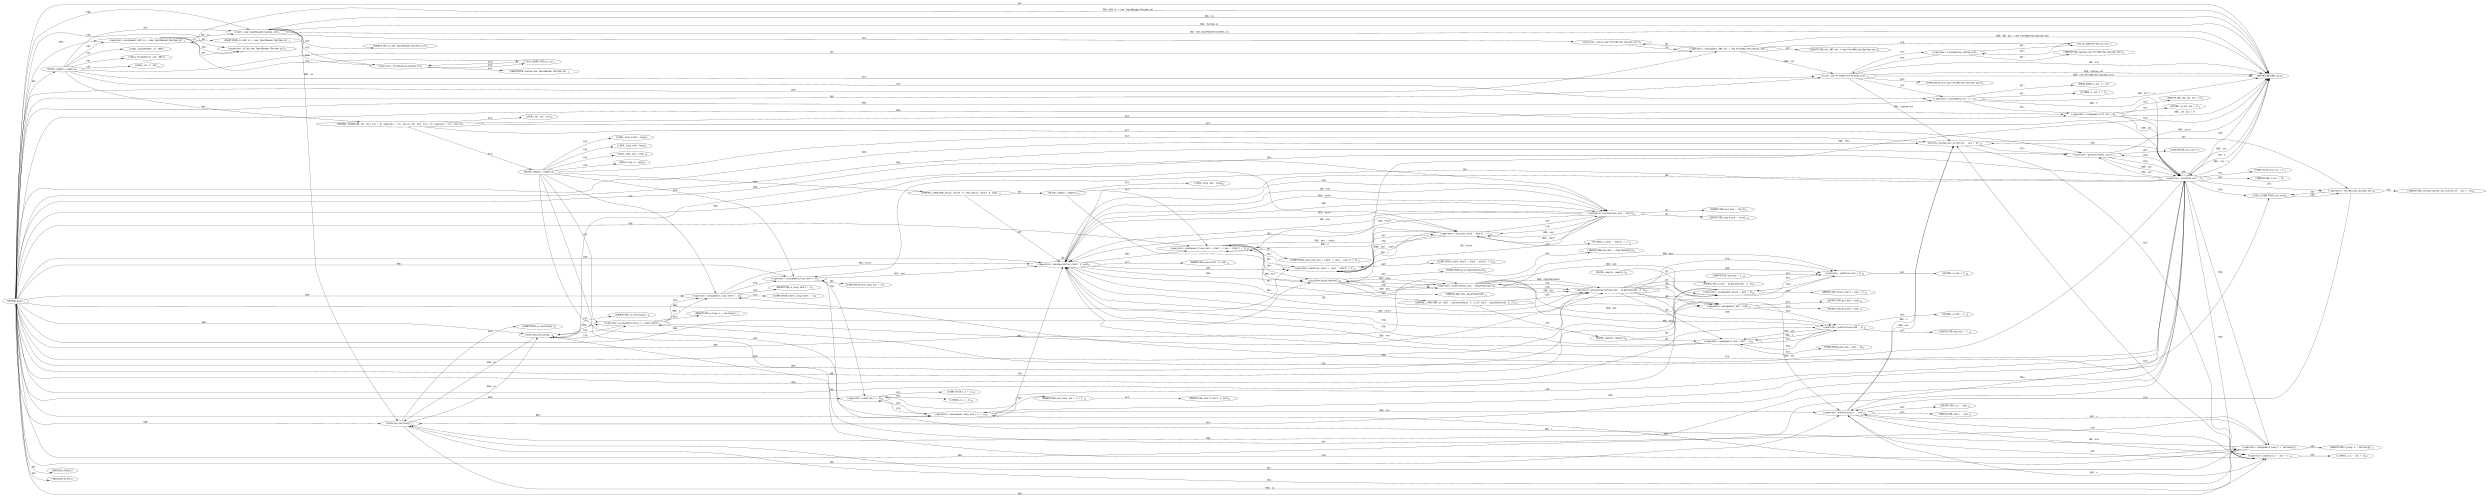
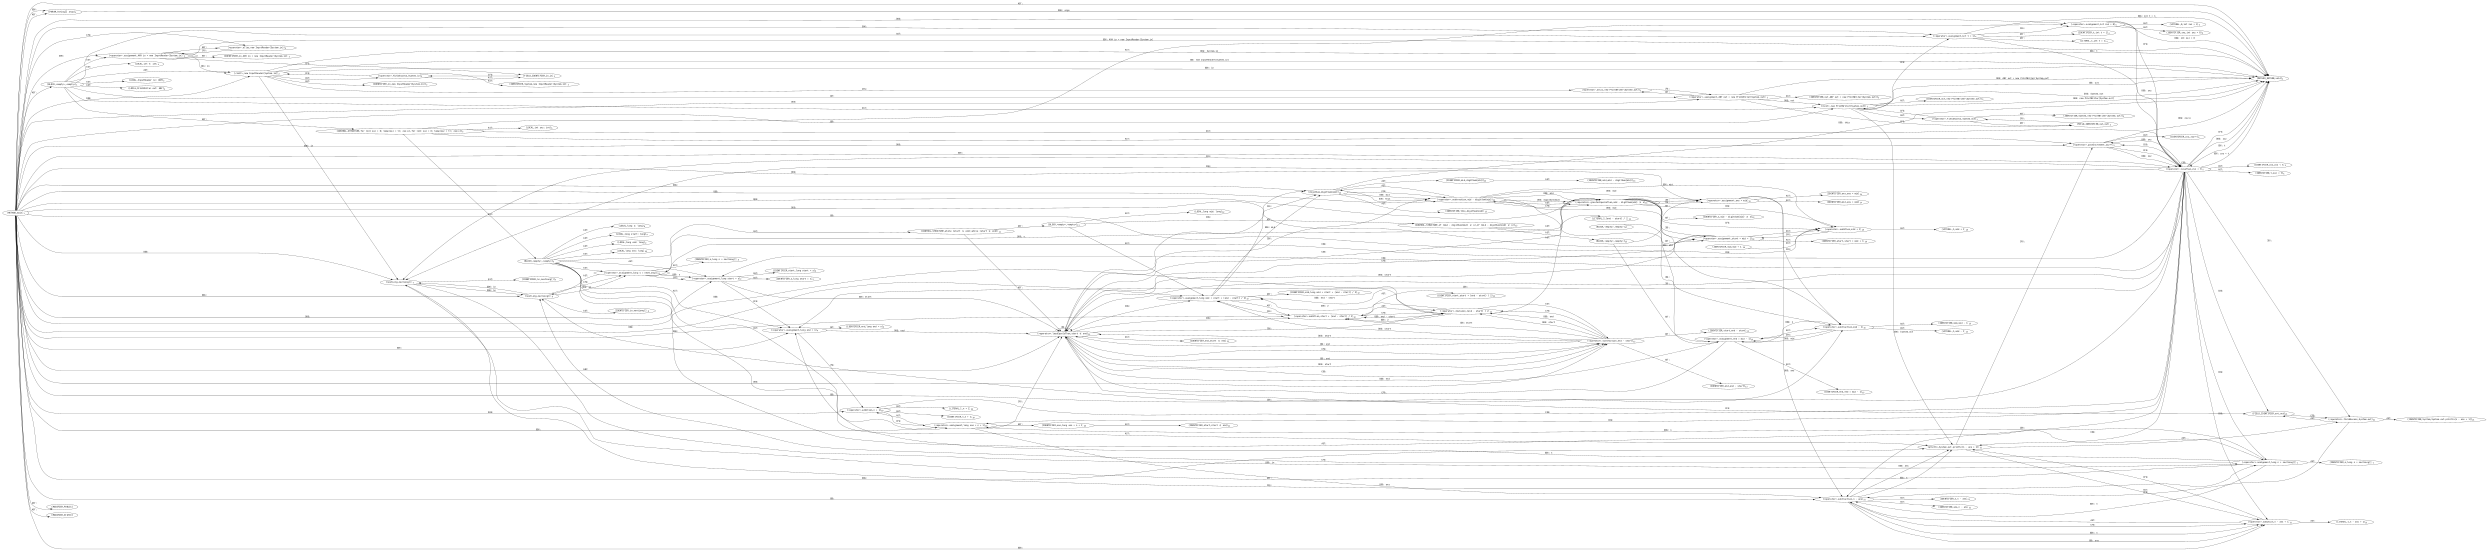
none -> (62, 12)
